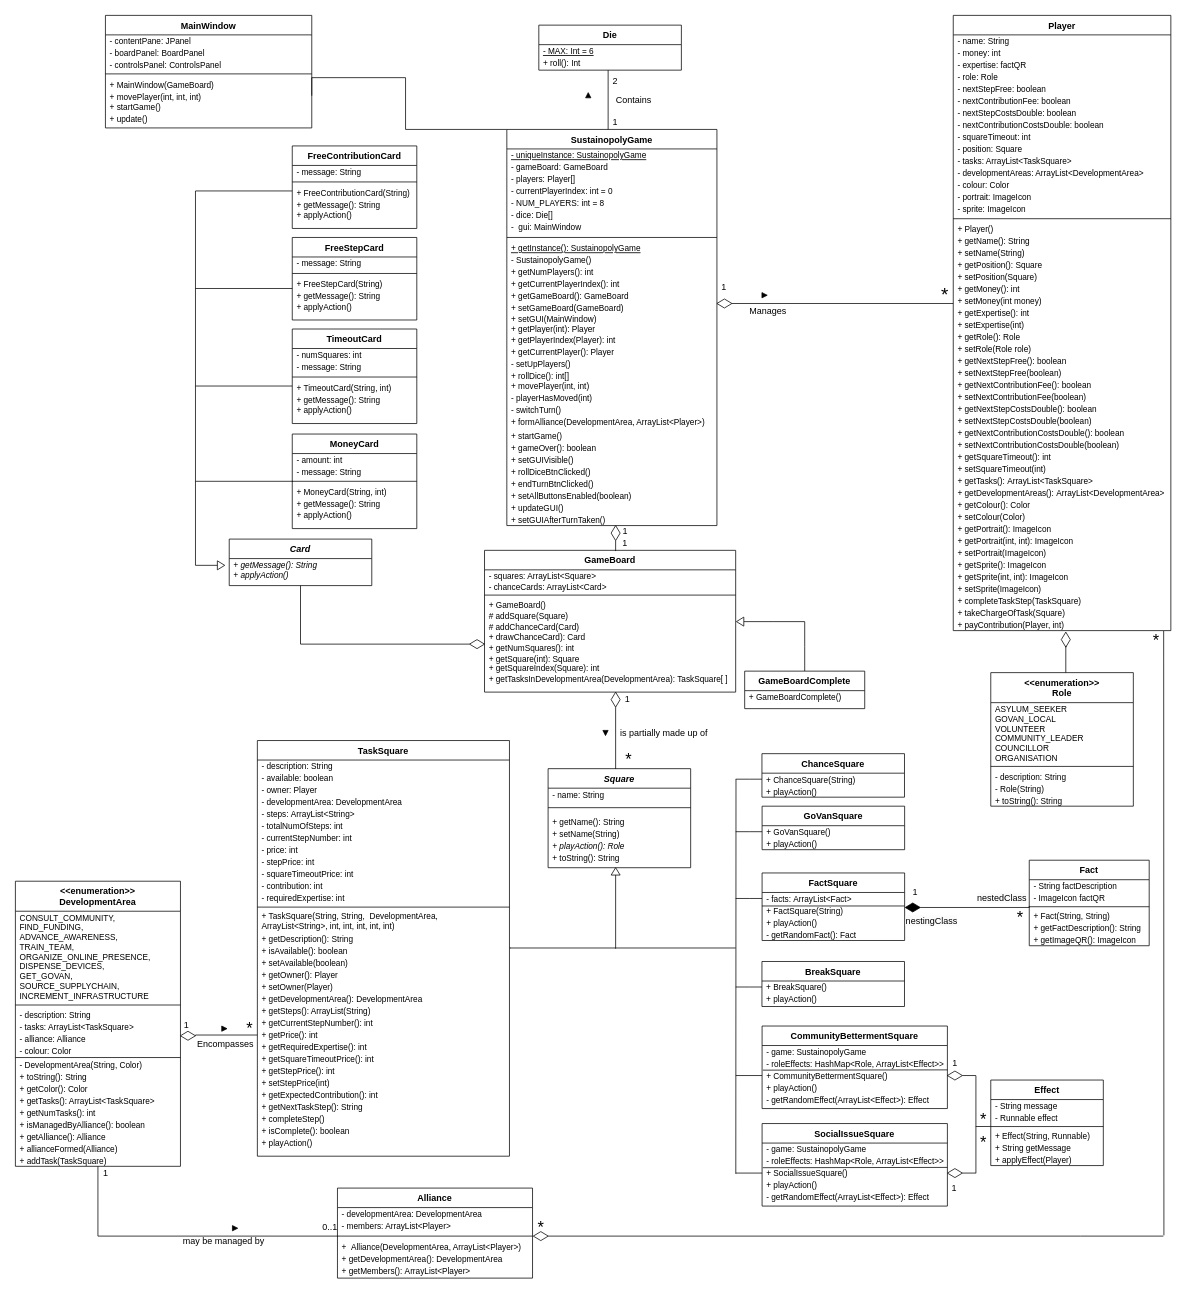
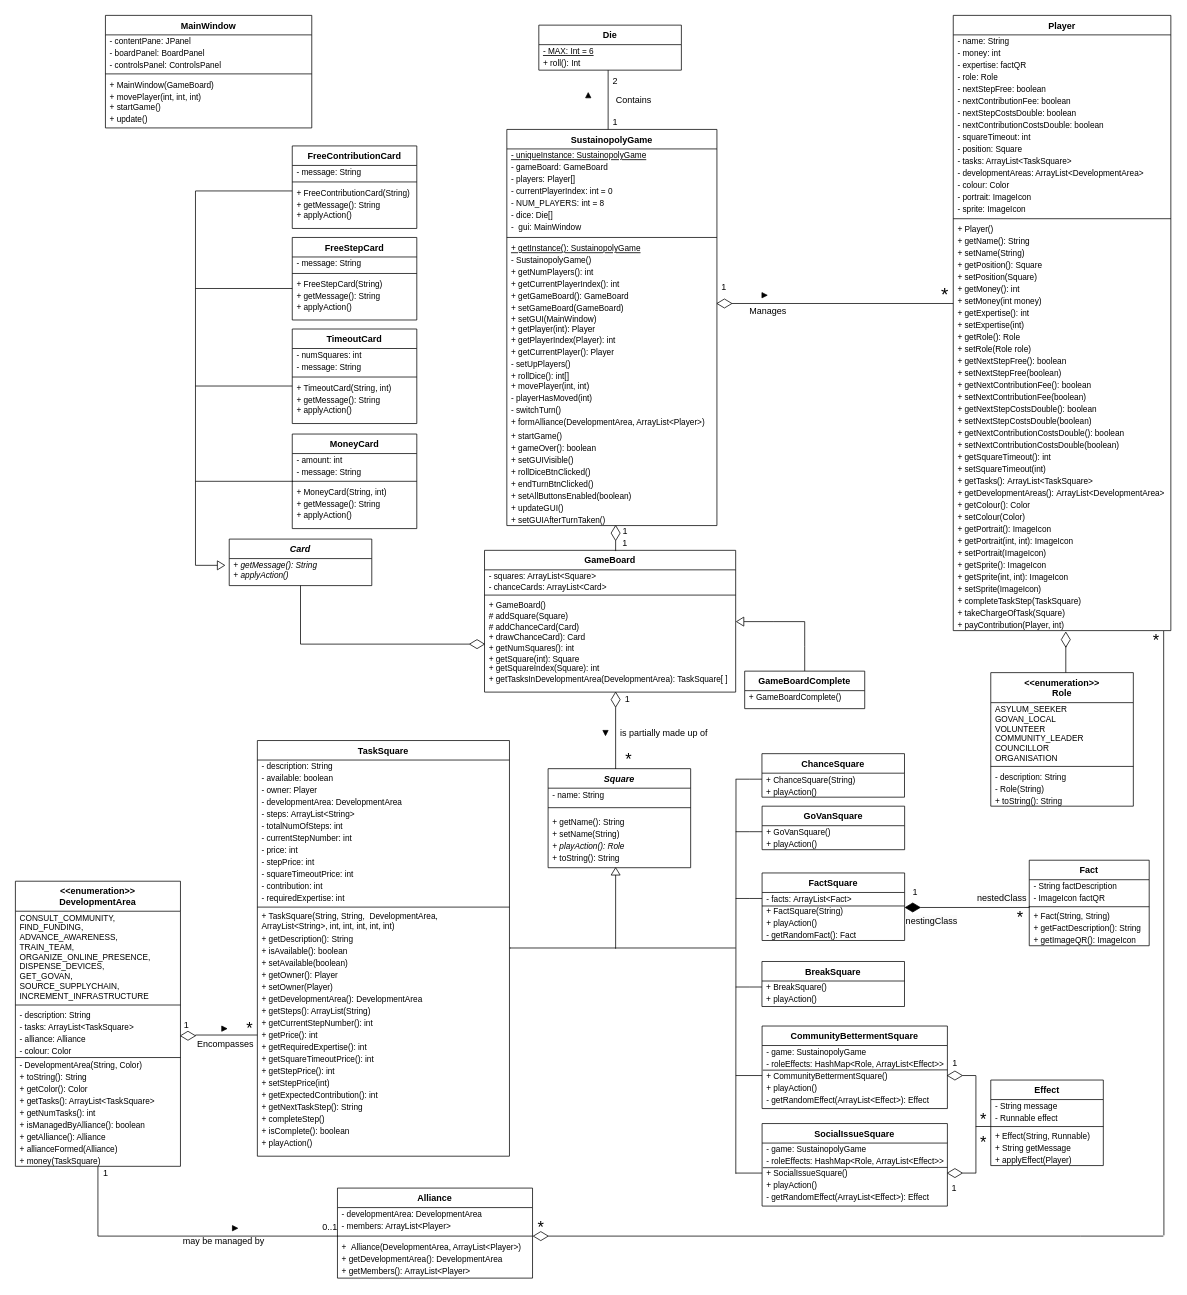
(405, 108) -> none
(67, 1161) -> (62, 1161)
